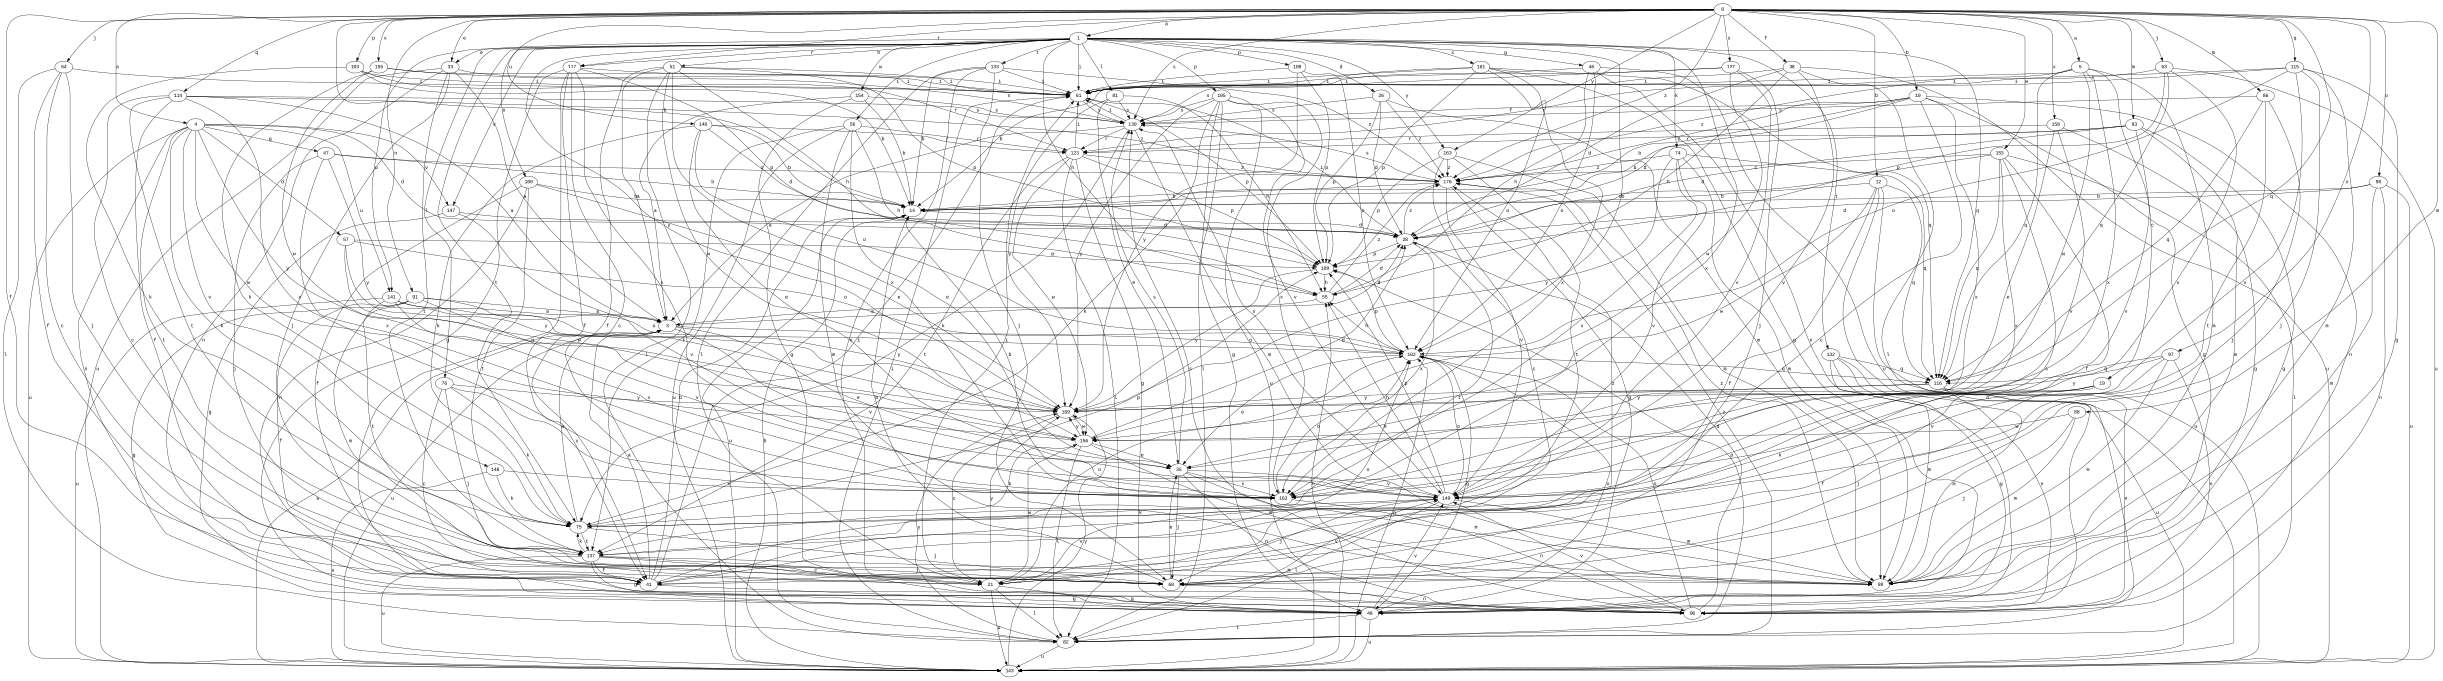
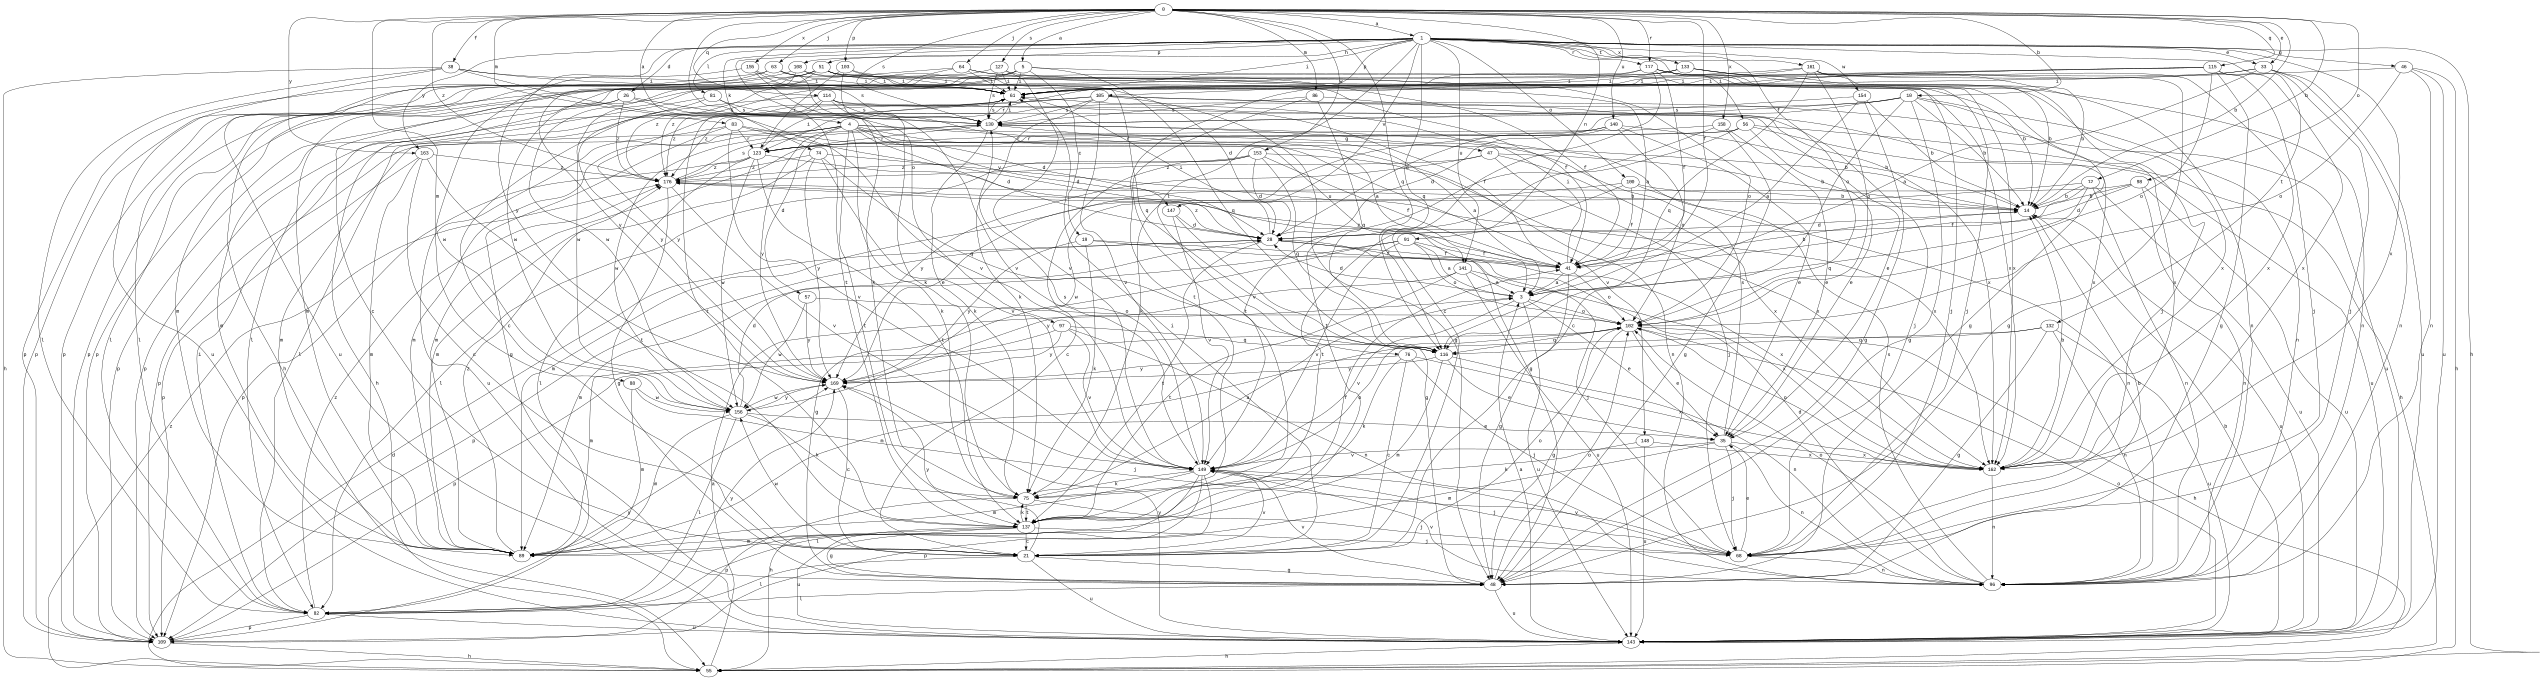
(495, 69) -> (775, 58)
(834, 246) -> (315, 210)
none -> (1417, 254)
